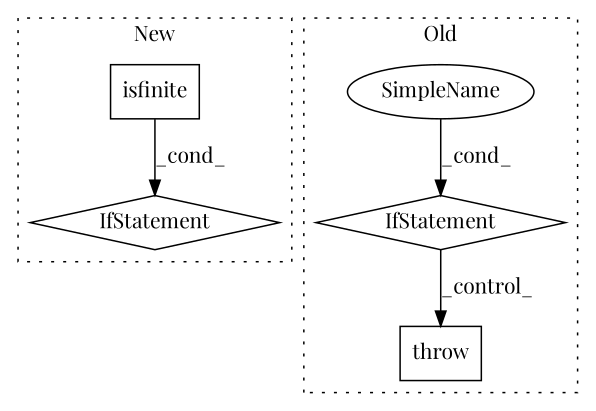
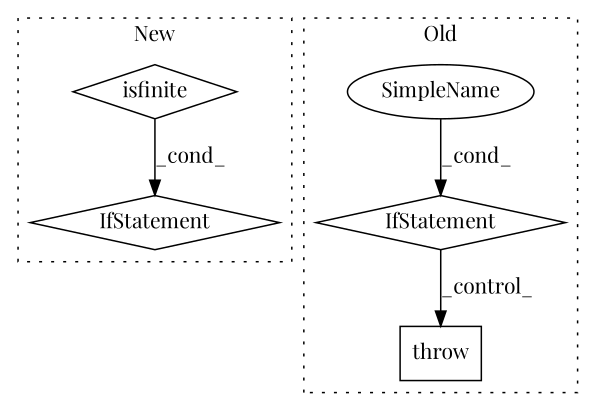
(155, 92) -> (155, 92)
